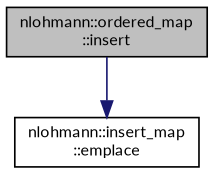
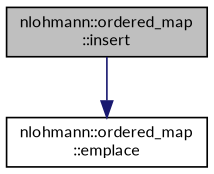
(107, 142) -> (107, 142)
